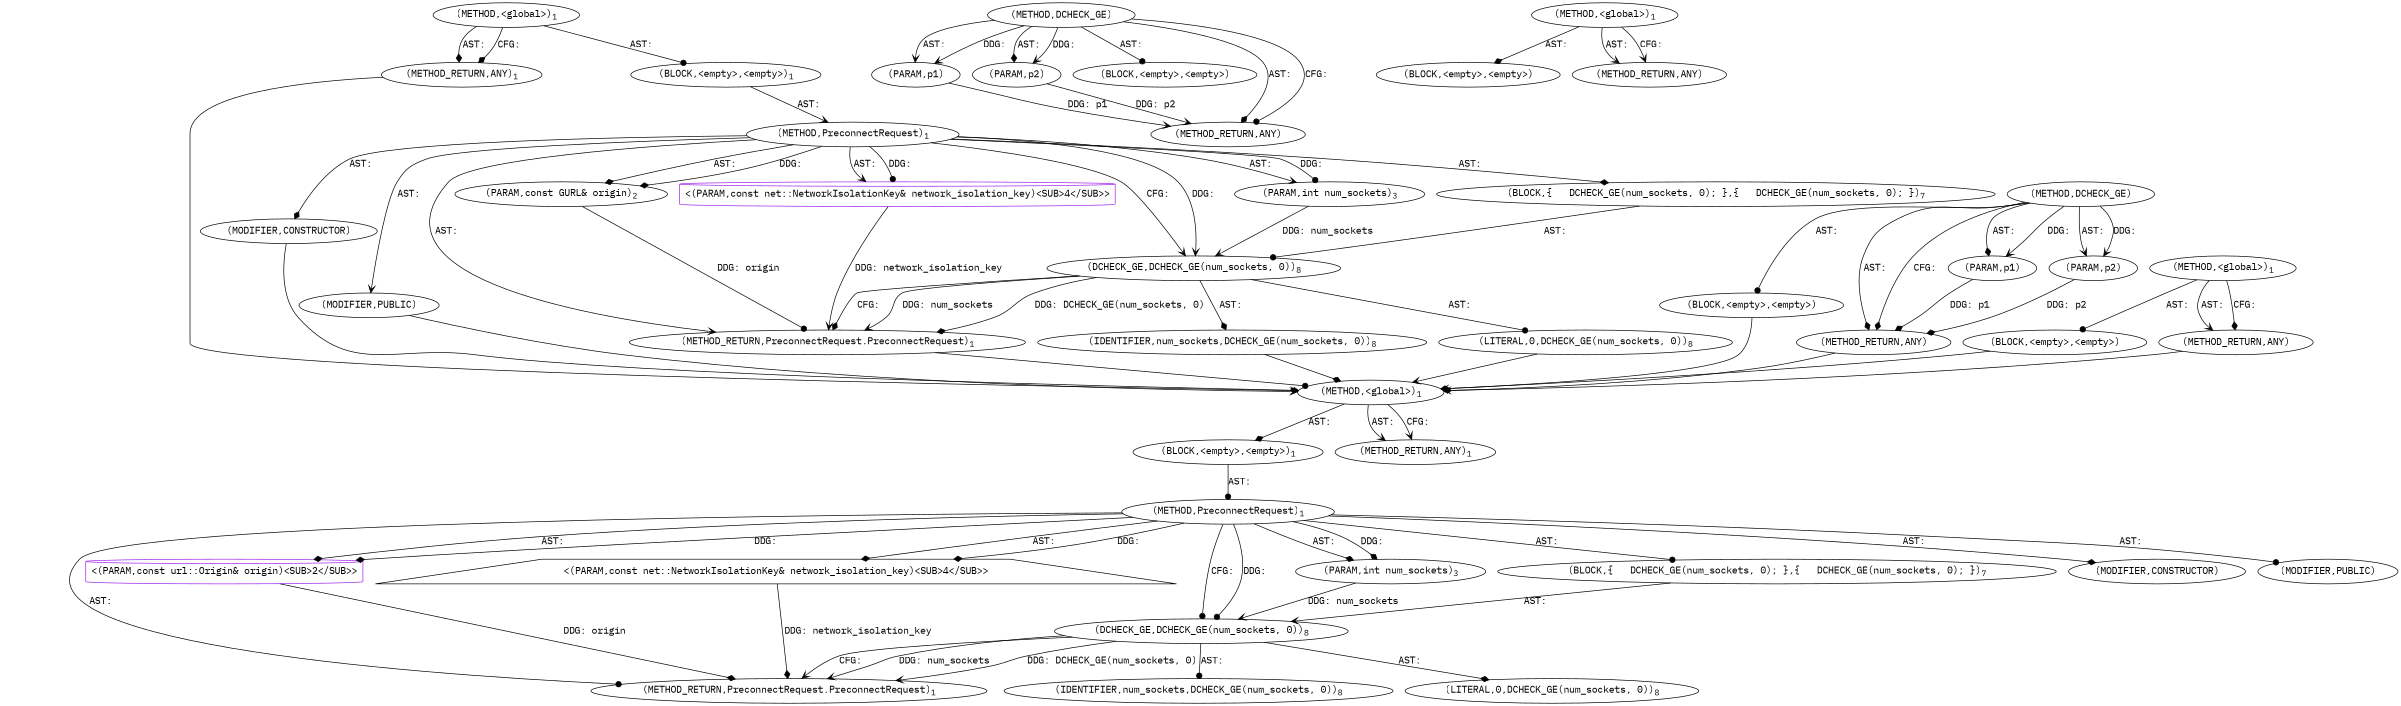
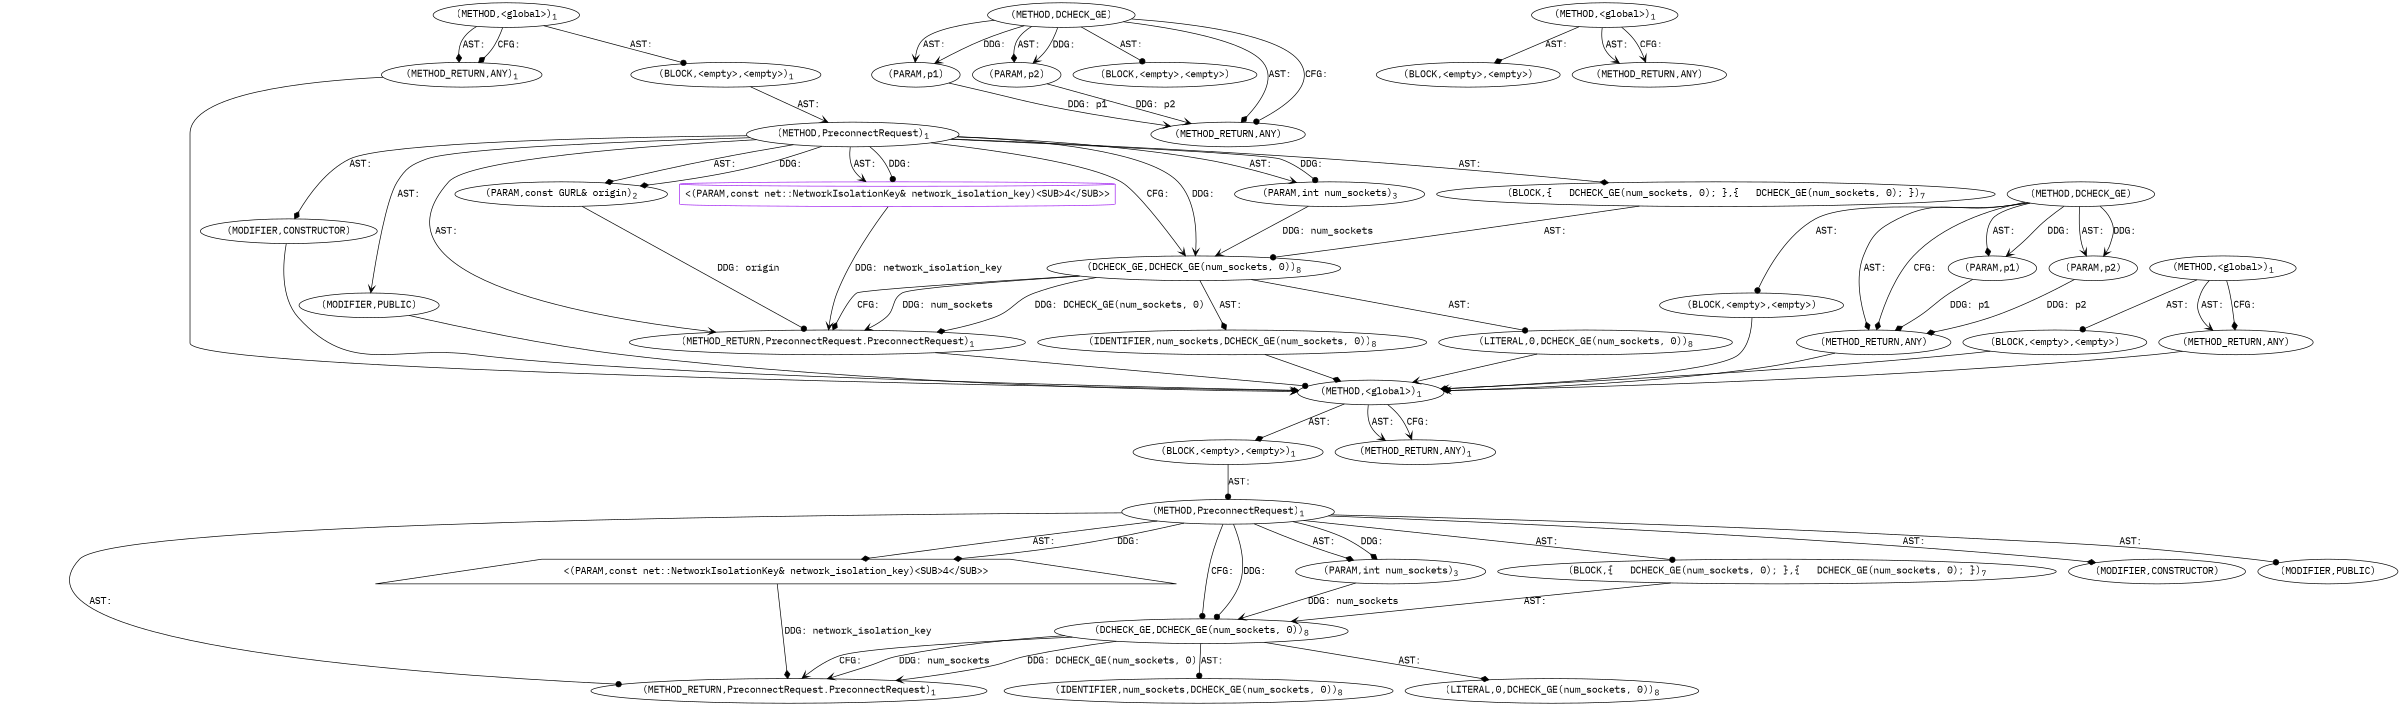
(224, 572) -> none
